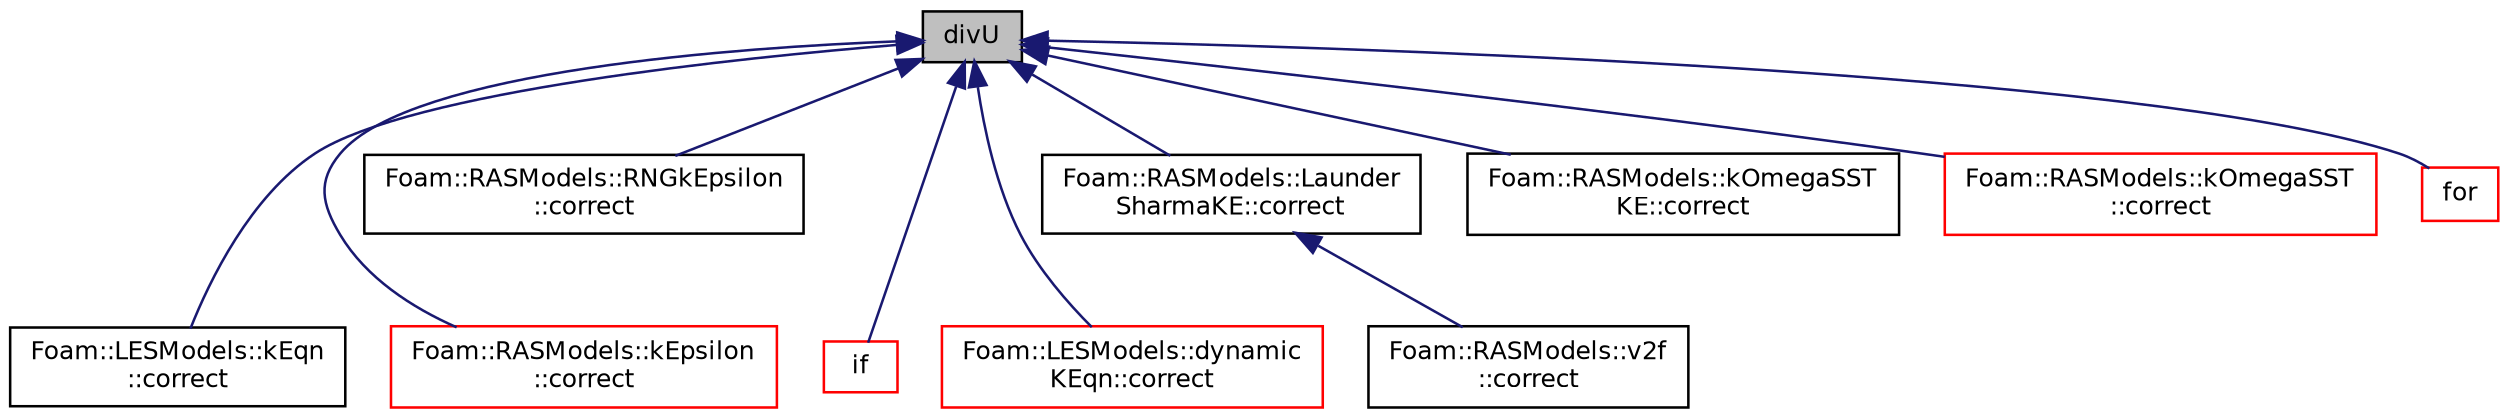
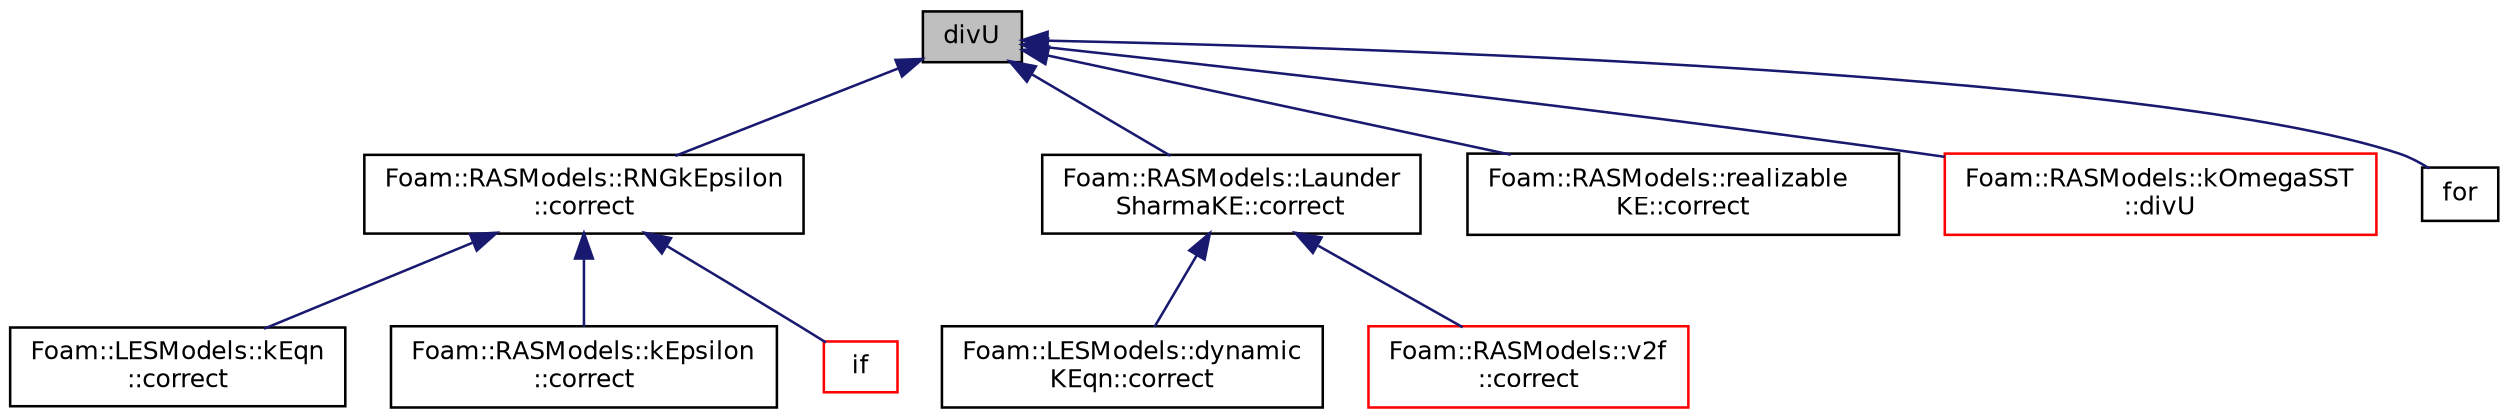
(320, 151) -> (368, 286)
(332, 166) -> (584, 293)
(1683, 194) -> (1683, 194)
(2161, 194) -> (2161, 194)
(2460, 194) -> (2460, 194)
(912, 215) -> (747, 294)
(1013, 218) -> (1176, 291)
(584, 367) -> (584, 367)
(1132, 367) -> (1132, 367)
(1528, 367) -> (1528, 367)
